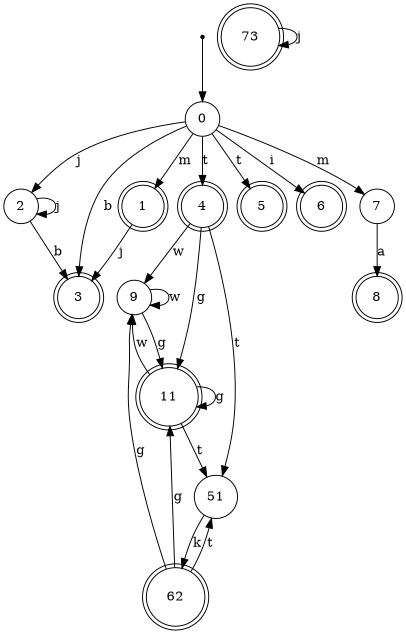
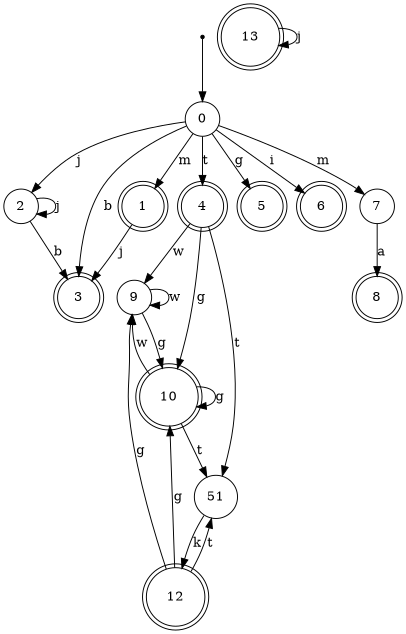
(250, 37) -> (250, 37)
(239, 161) -> (239, 161)
(169, 397) -> (169, 397)
(176, 597) -> (176, 597)
